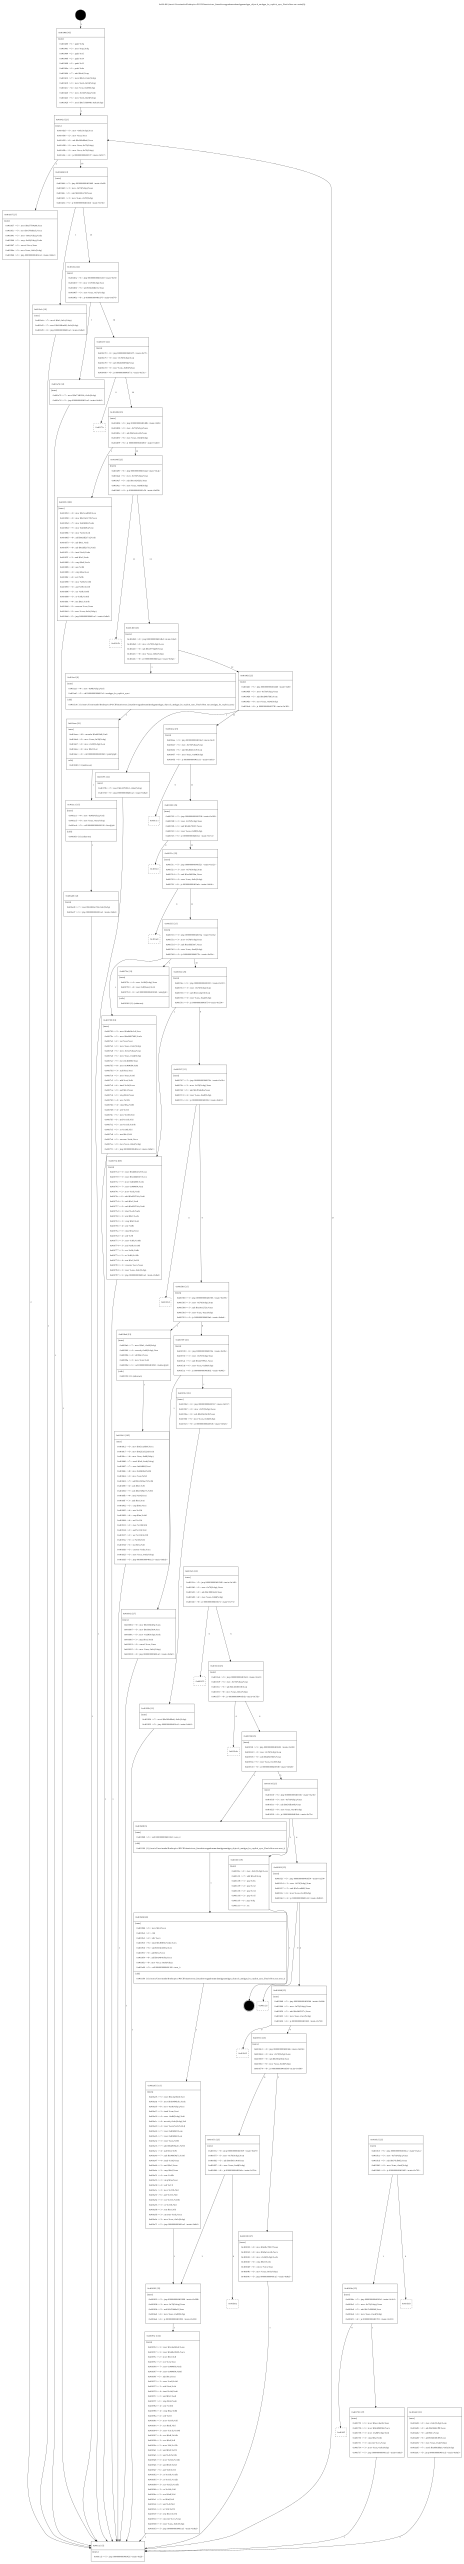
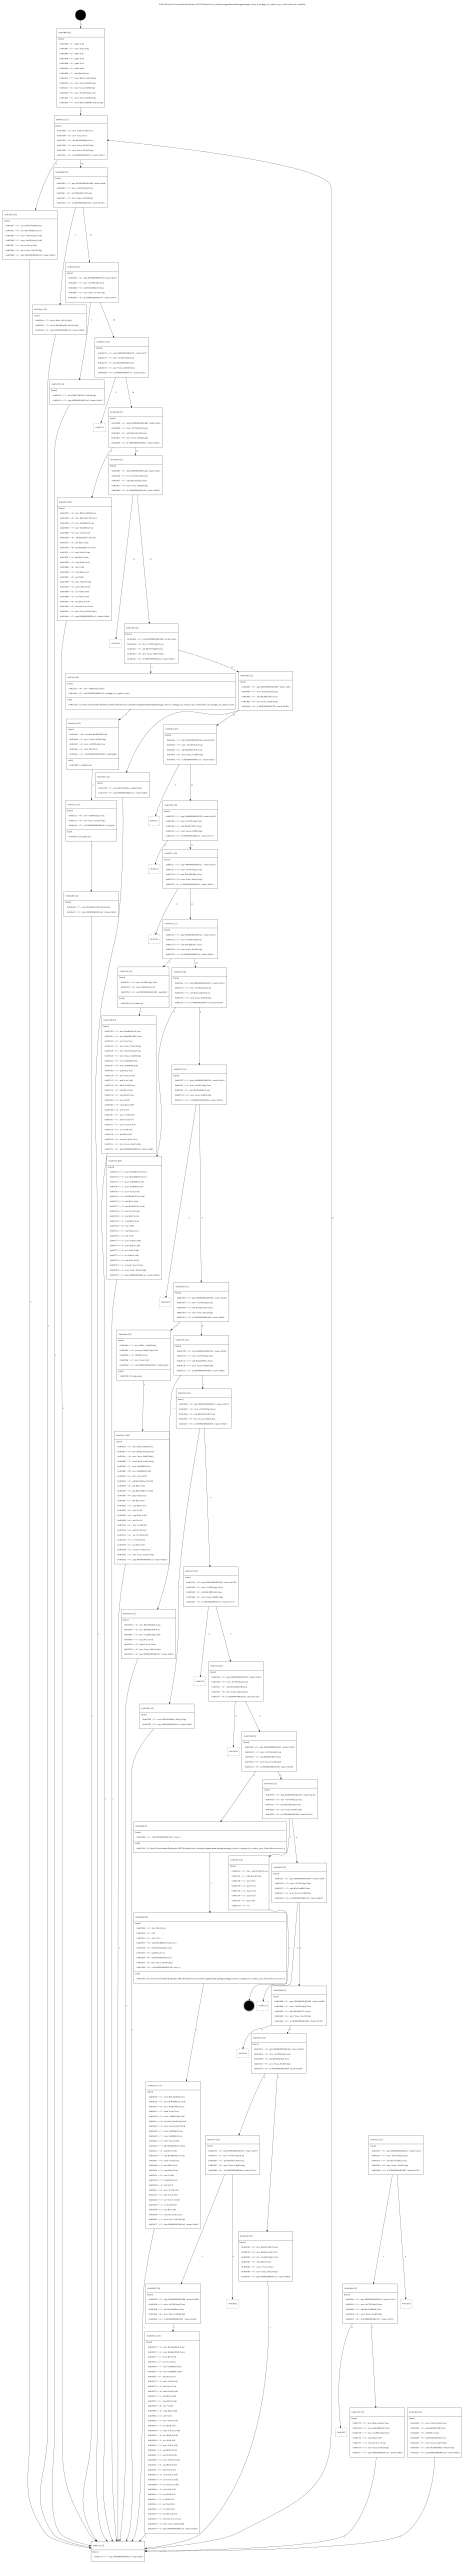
(116, 966) -> (140, 1011)
none -> (207, 1497)
(173, 2256) -> (143, 2384)
